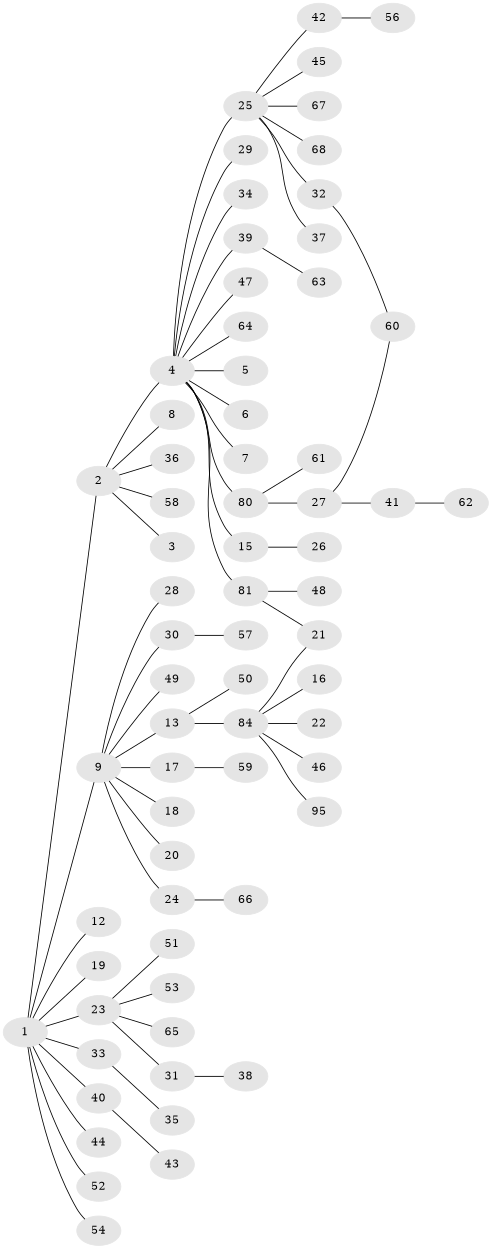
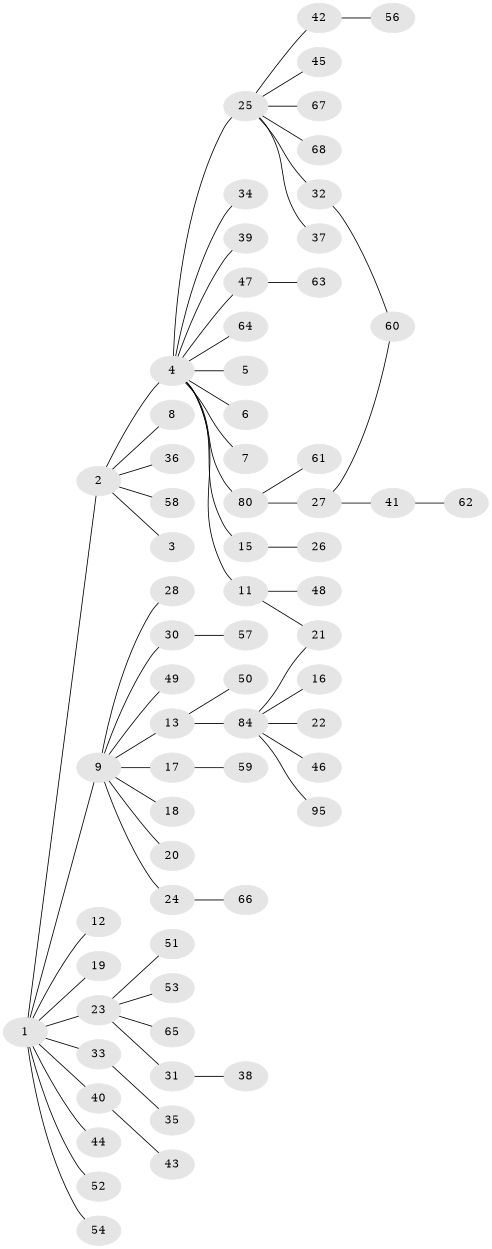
(246, 150) -> none
(283, 261) -> (283, 283)
(246, 591) -> (246, 591)
